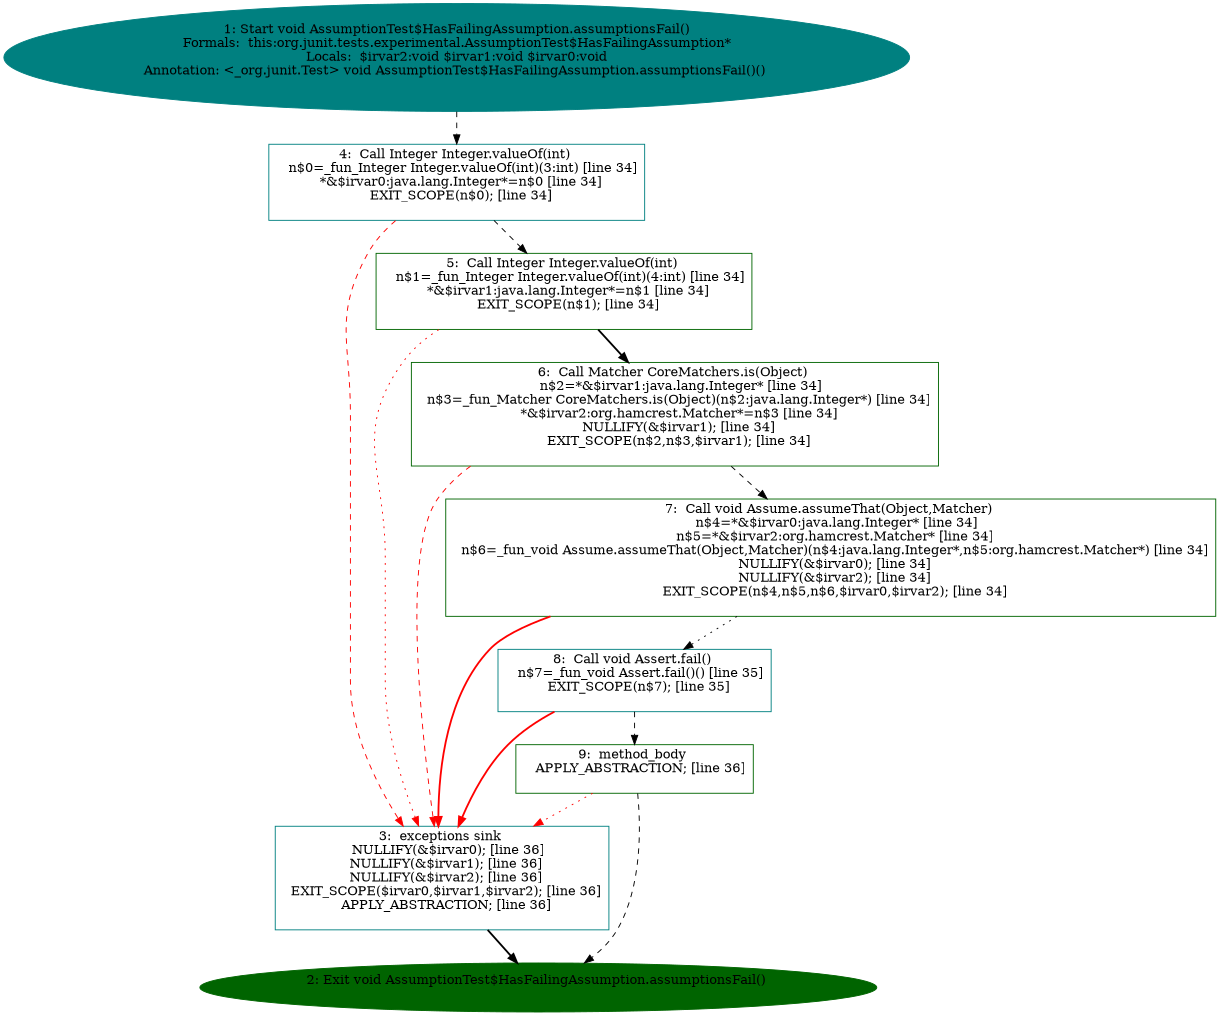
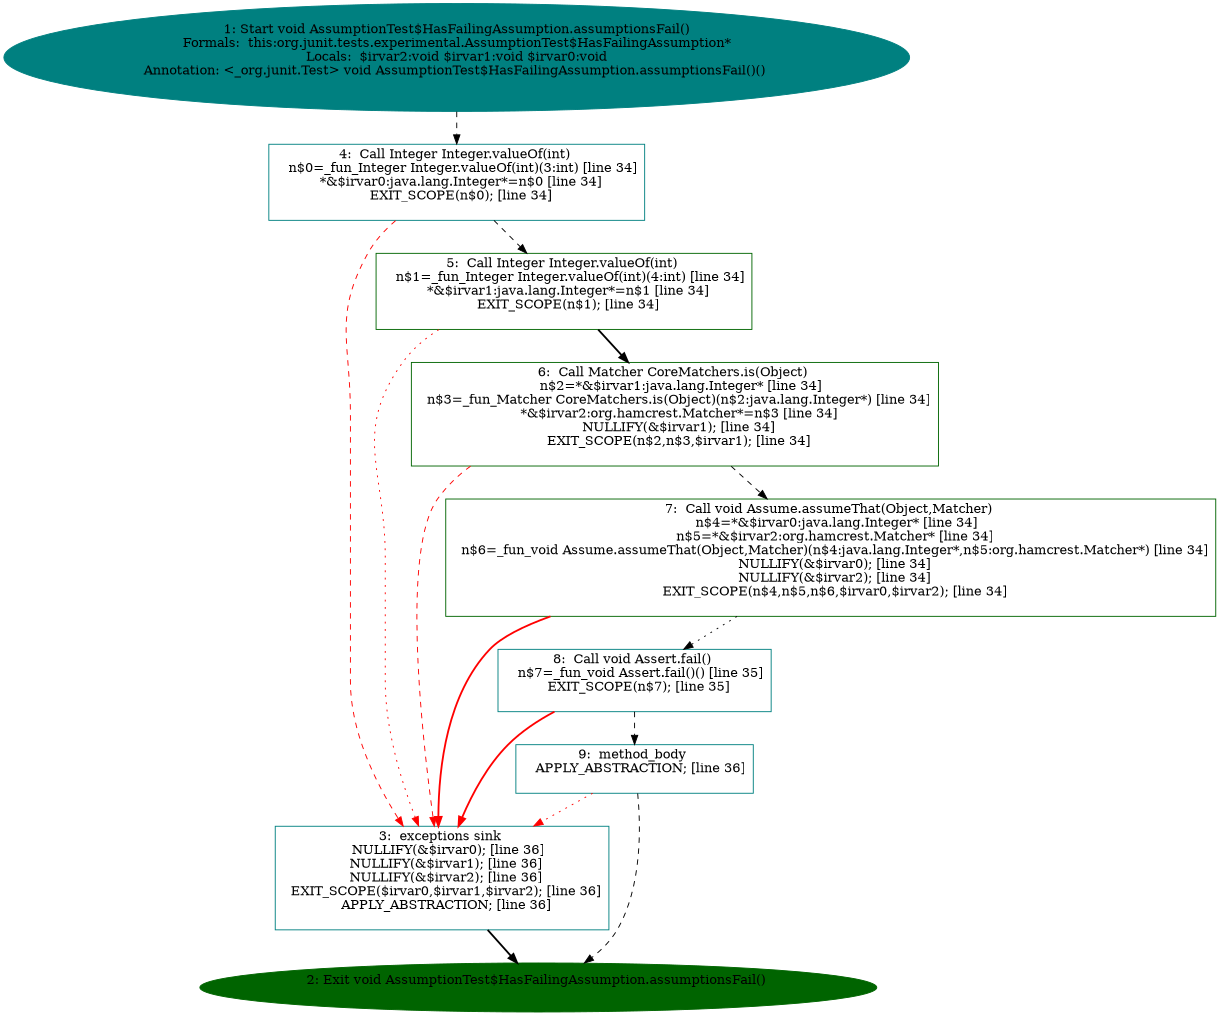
(635, 769) -> (635, 769)
